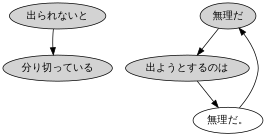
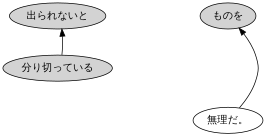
(228, 16) -> (228, 16)
(53, 38) -> (62, 46)
(187, 68) -> none
